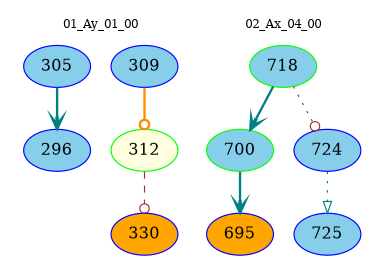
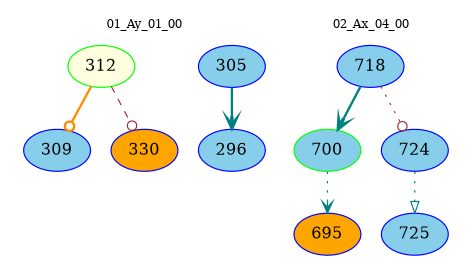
(283, 66) -> (371, 66)
(144, 104) -> (82, 104)
(240, 187) -> (327, 187)
